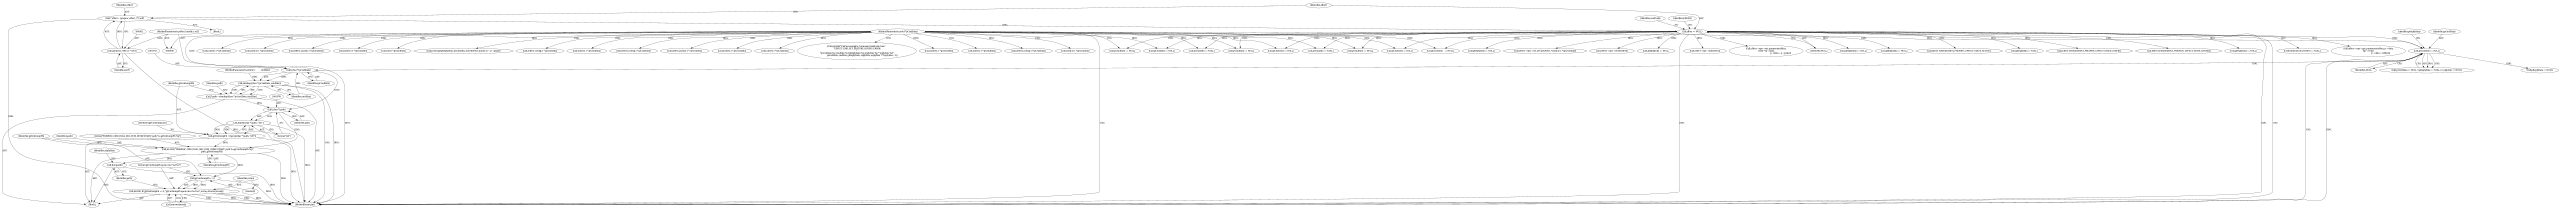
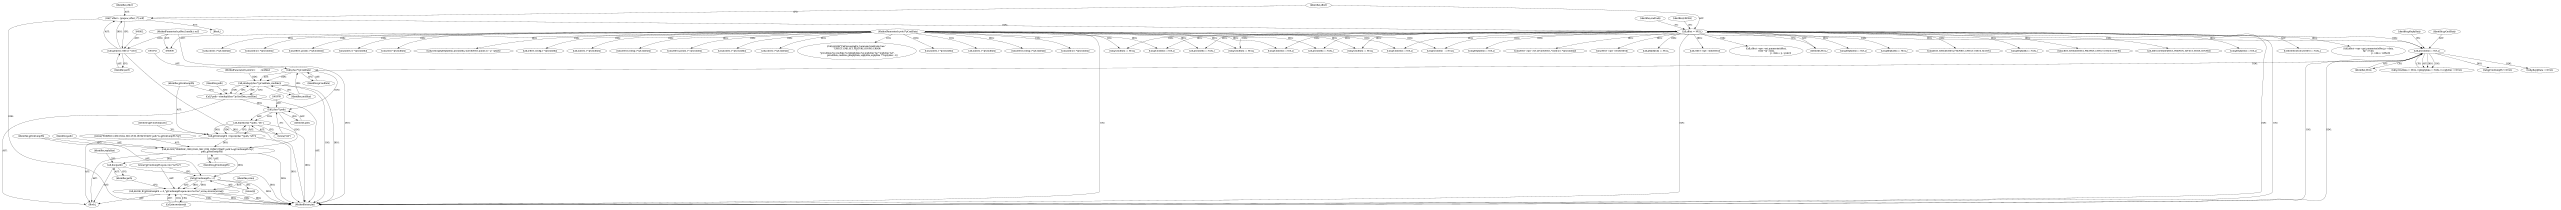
(292, 36) -> none
none -> (2498, 70)
(254, 184) -> (240, 183)
